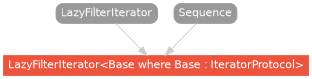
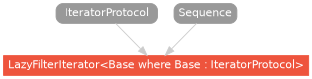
(107, 13) -> (107, 13)
